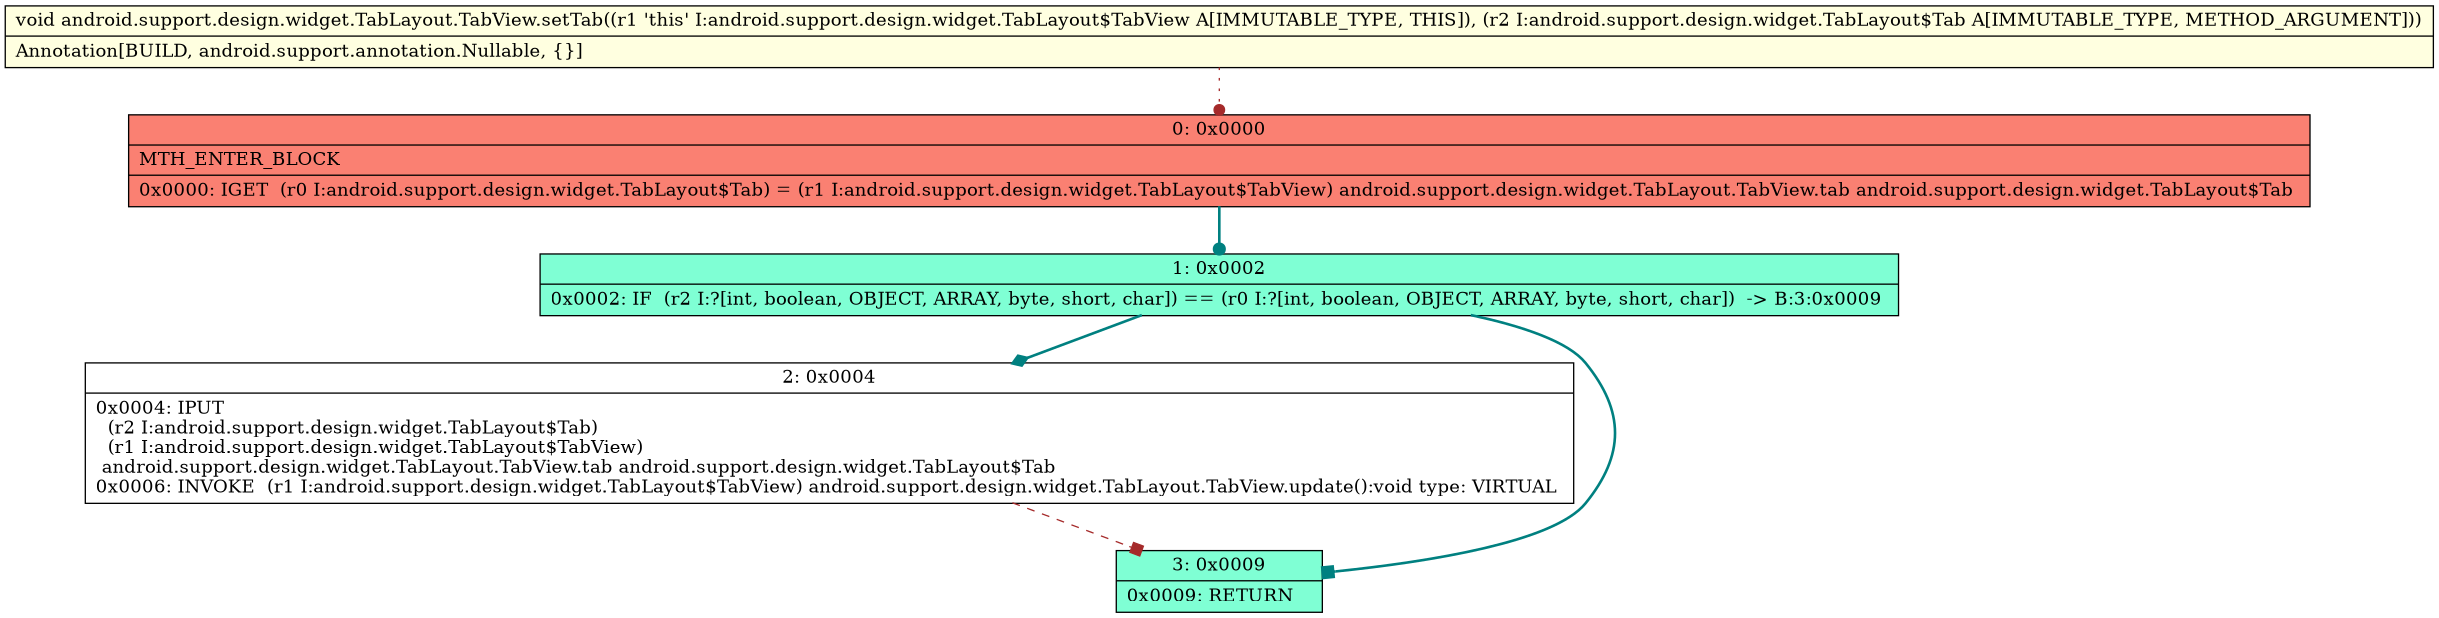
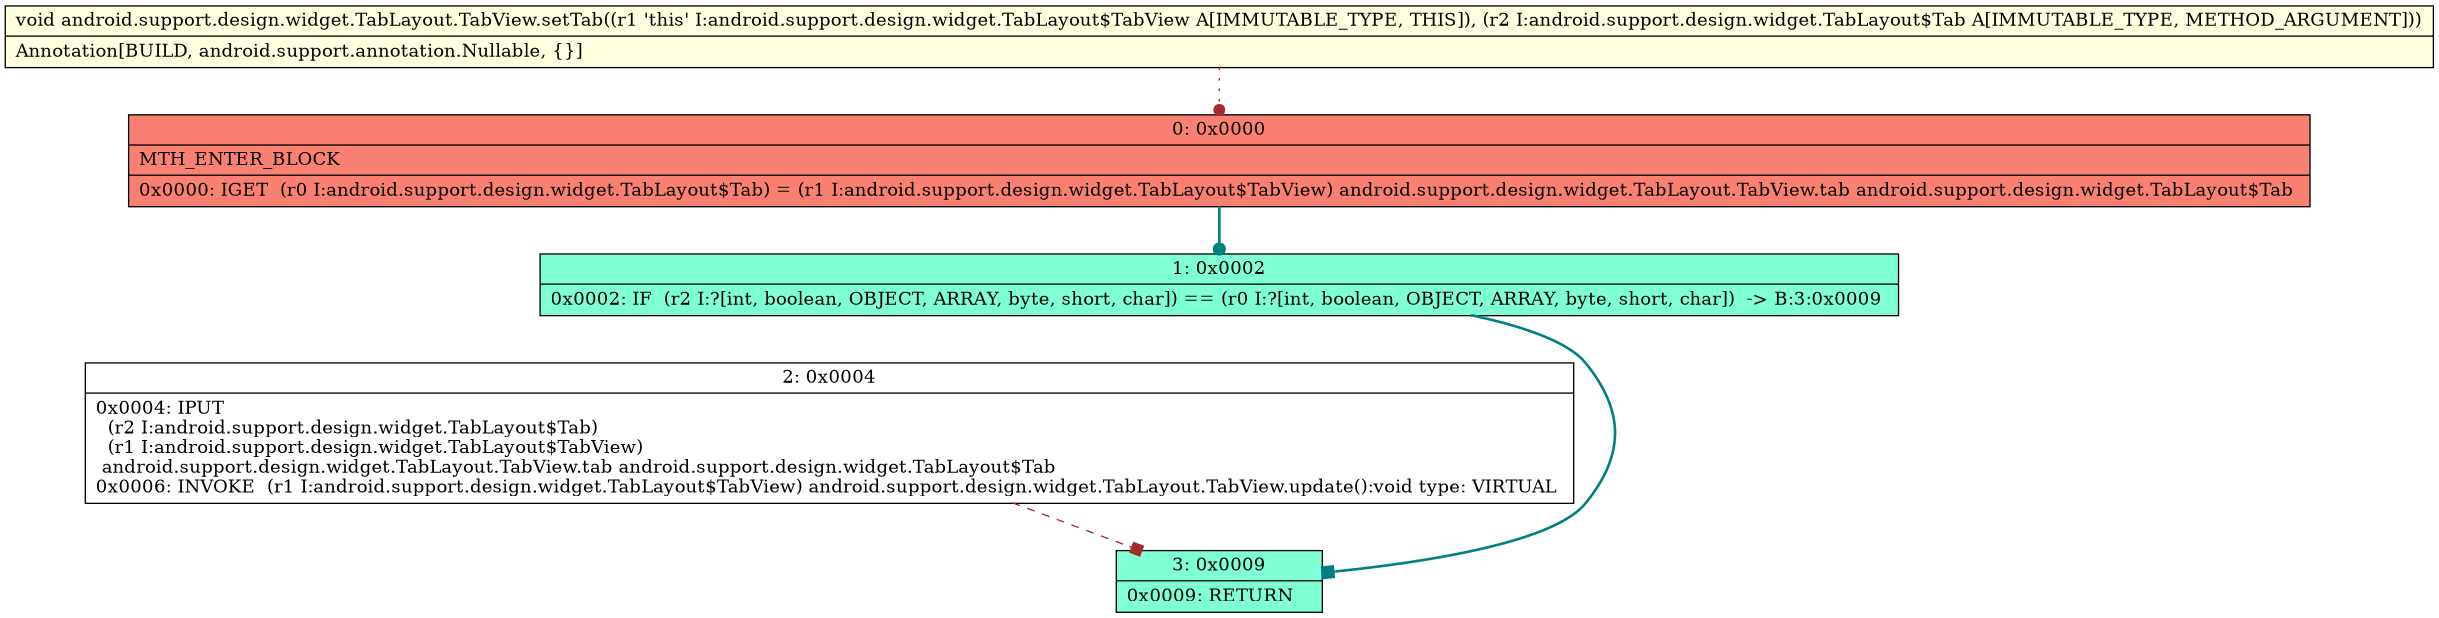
(1085, 336) -> none
